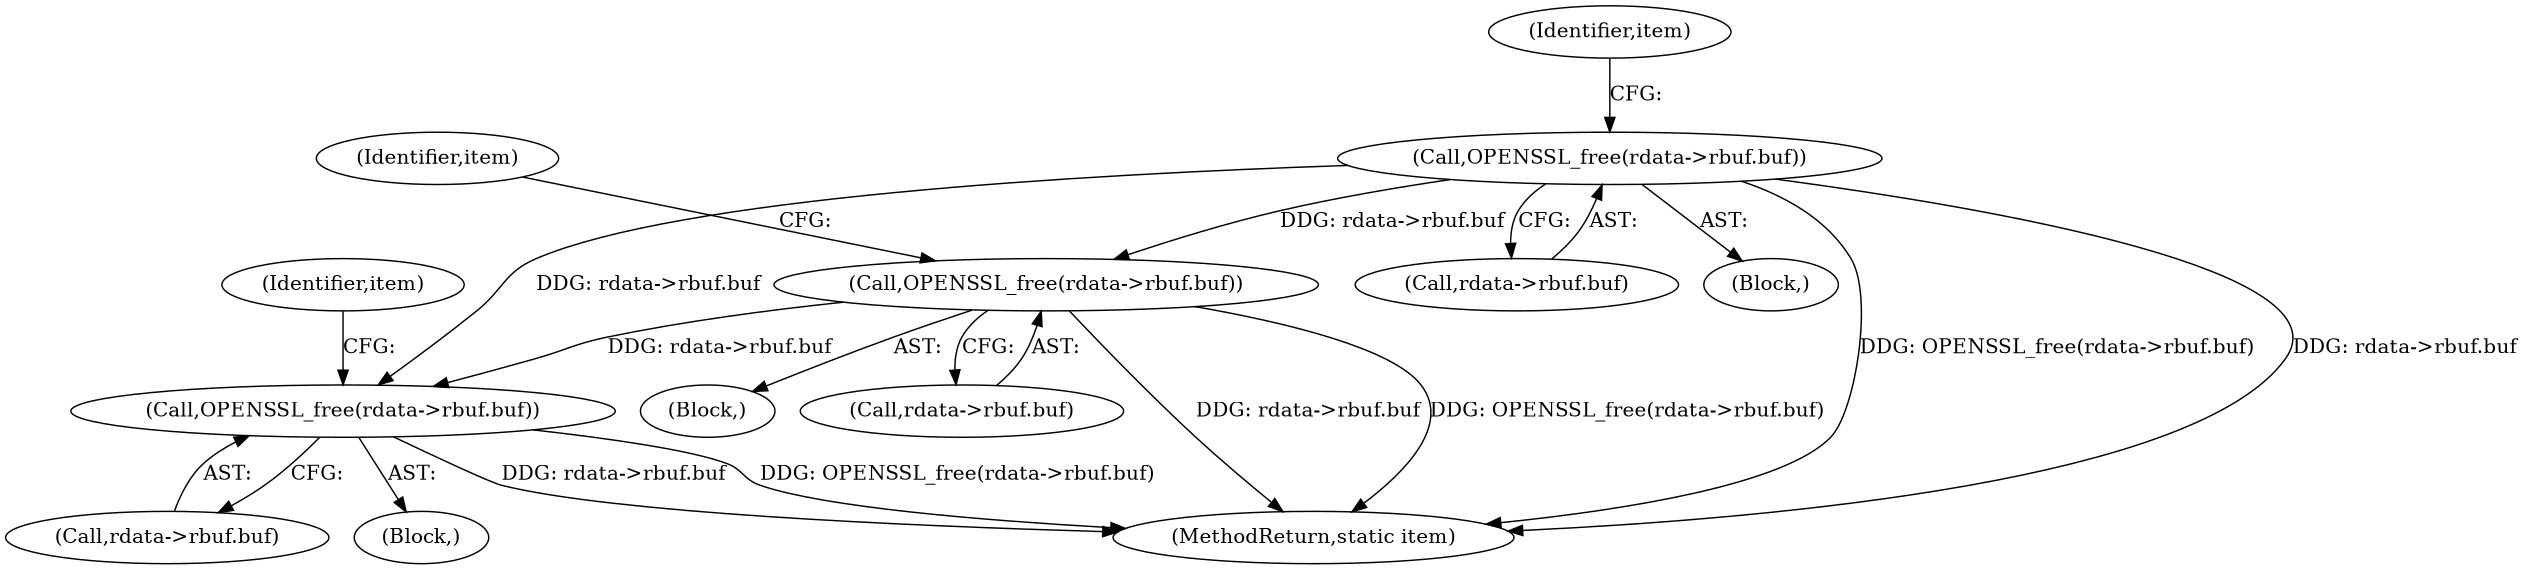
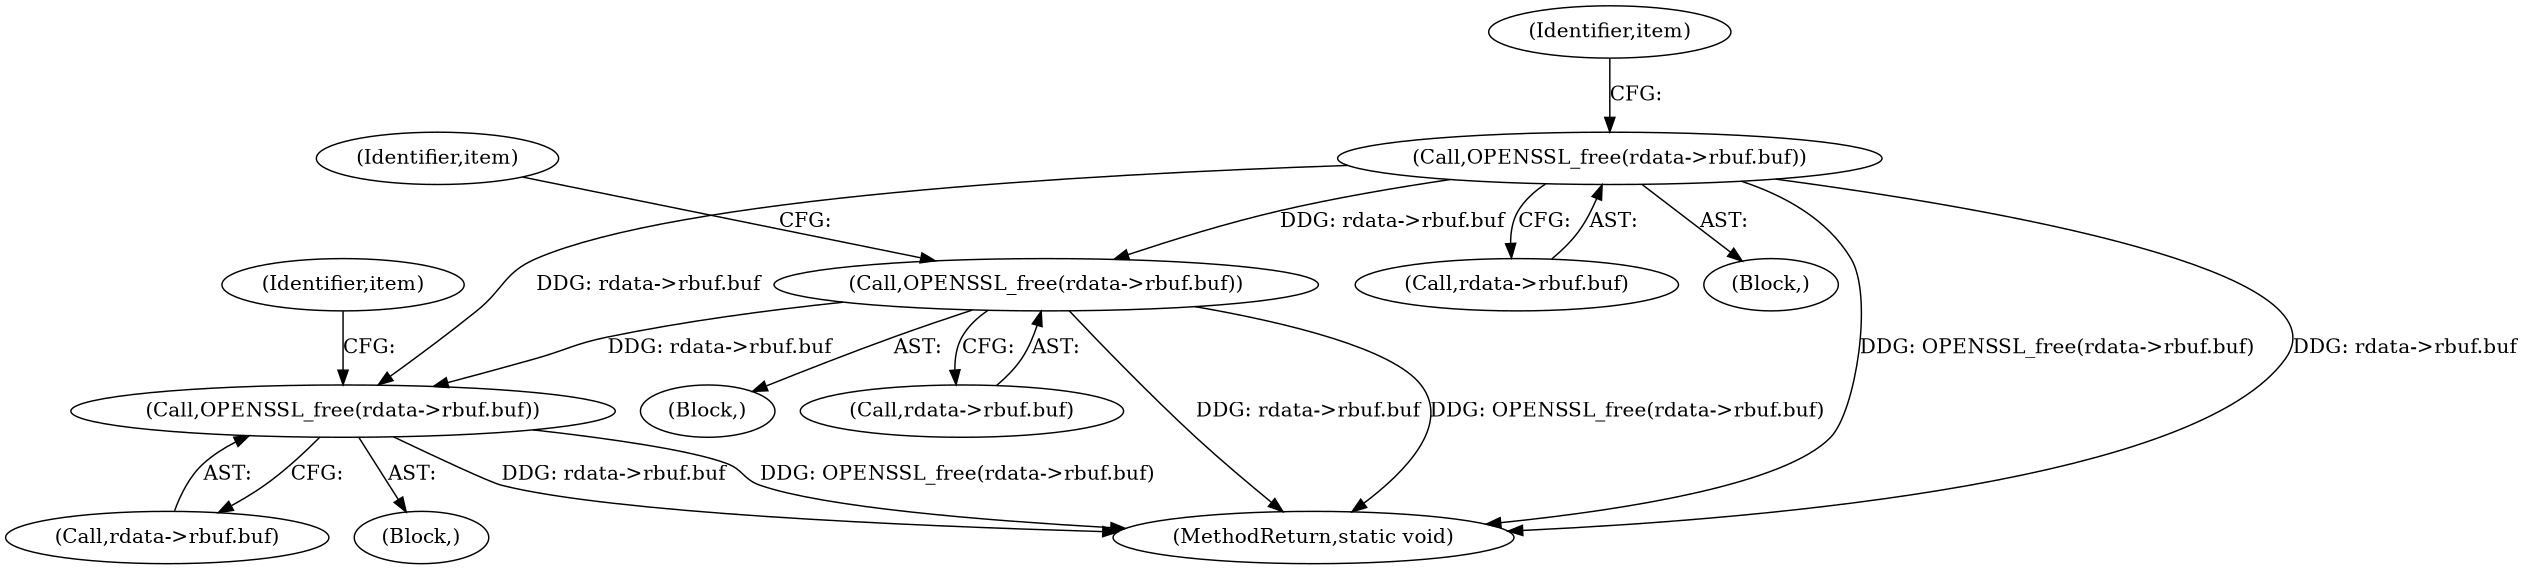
(1314, 538) -> (1314, 538)
